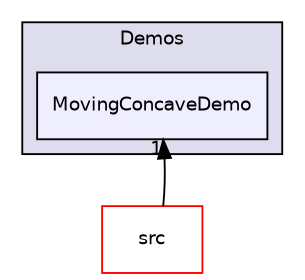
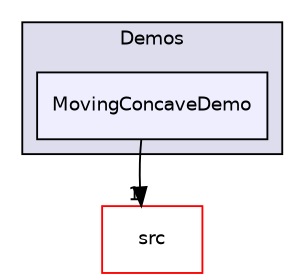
(165, 182) -> (140, 166)
